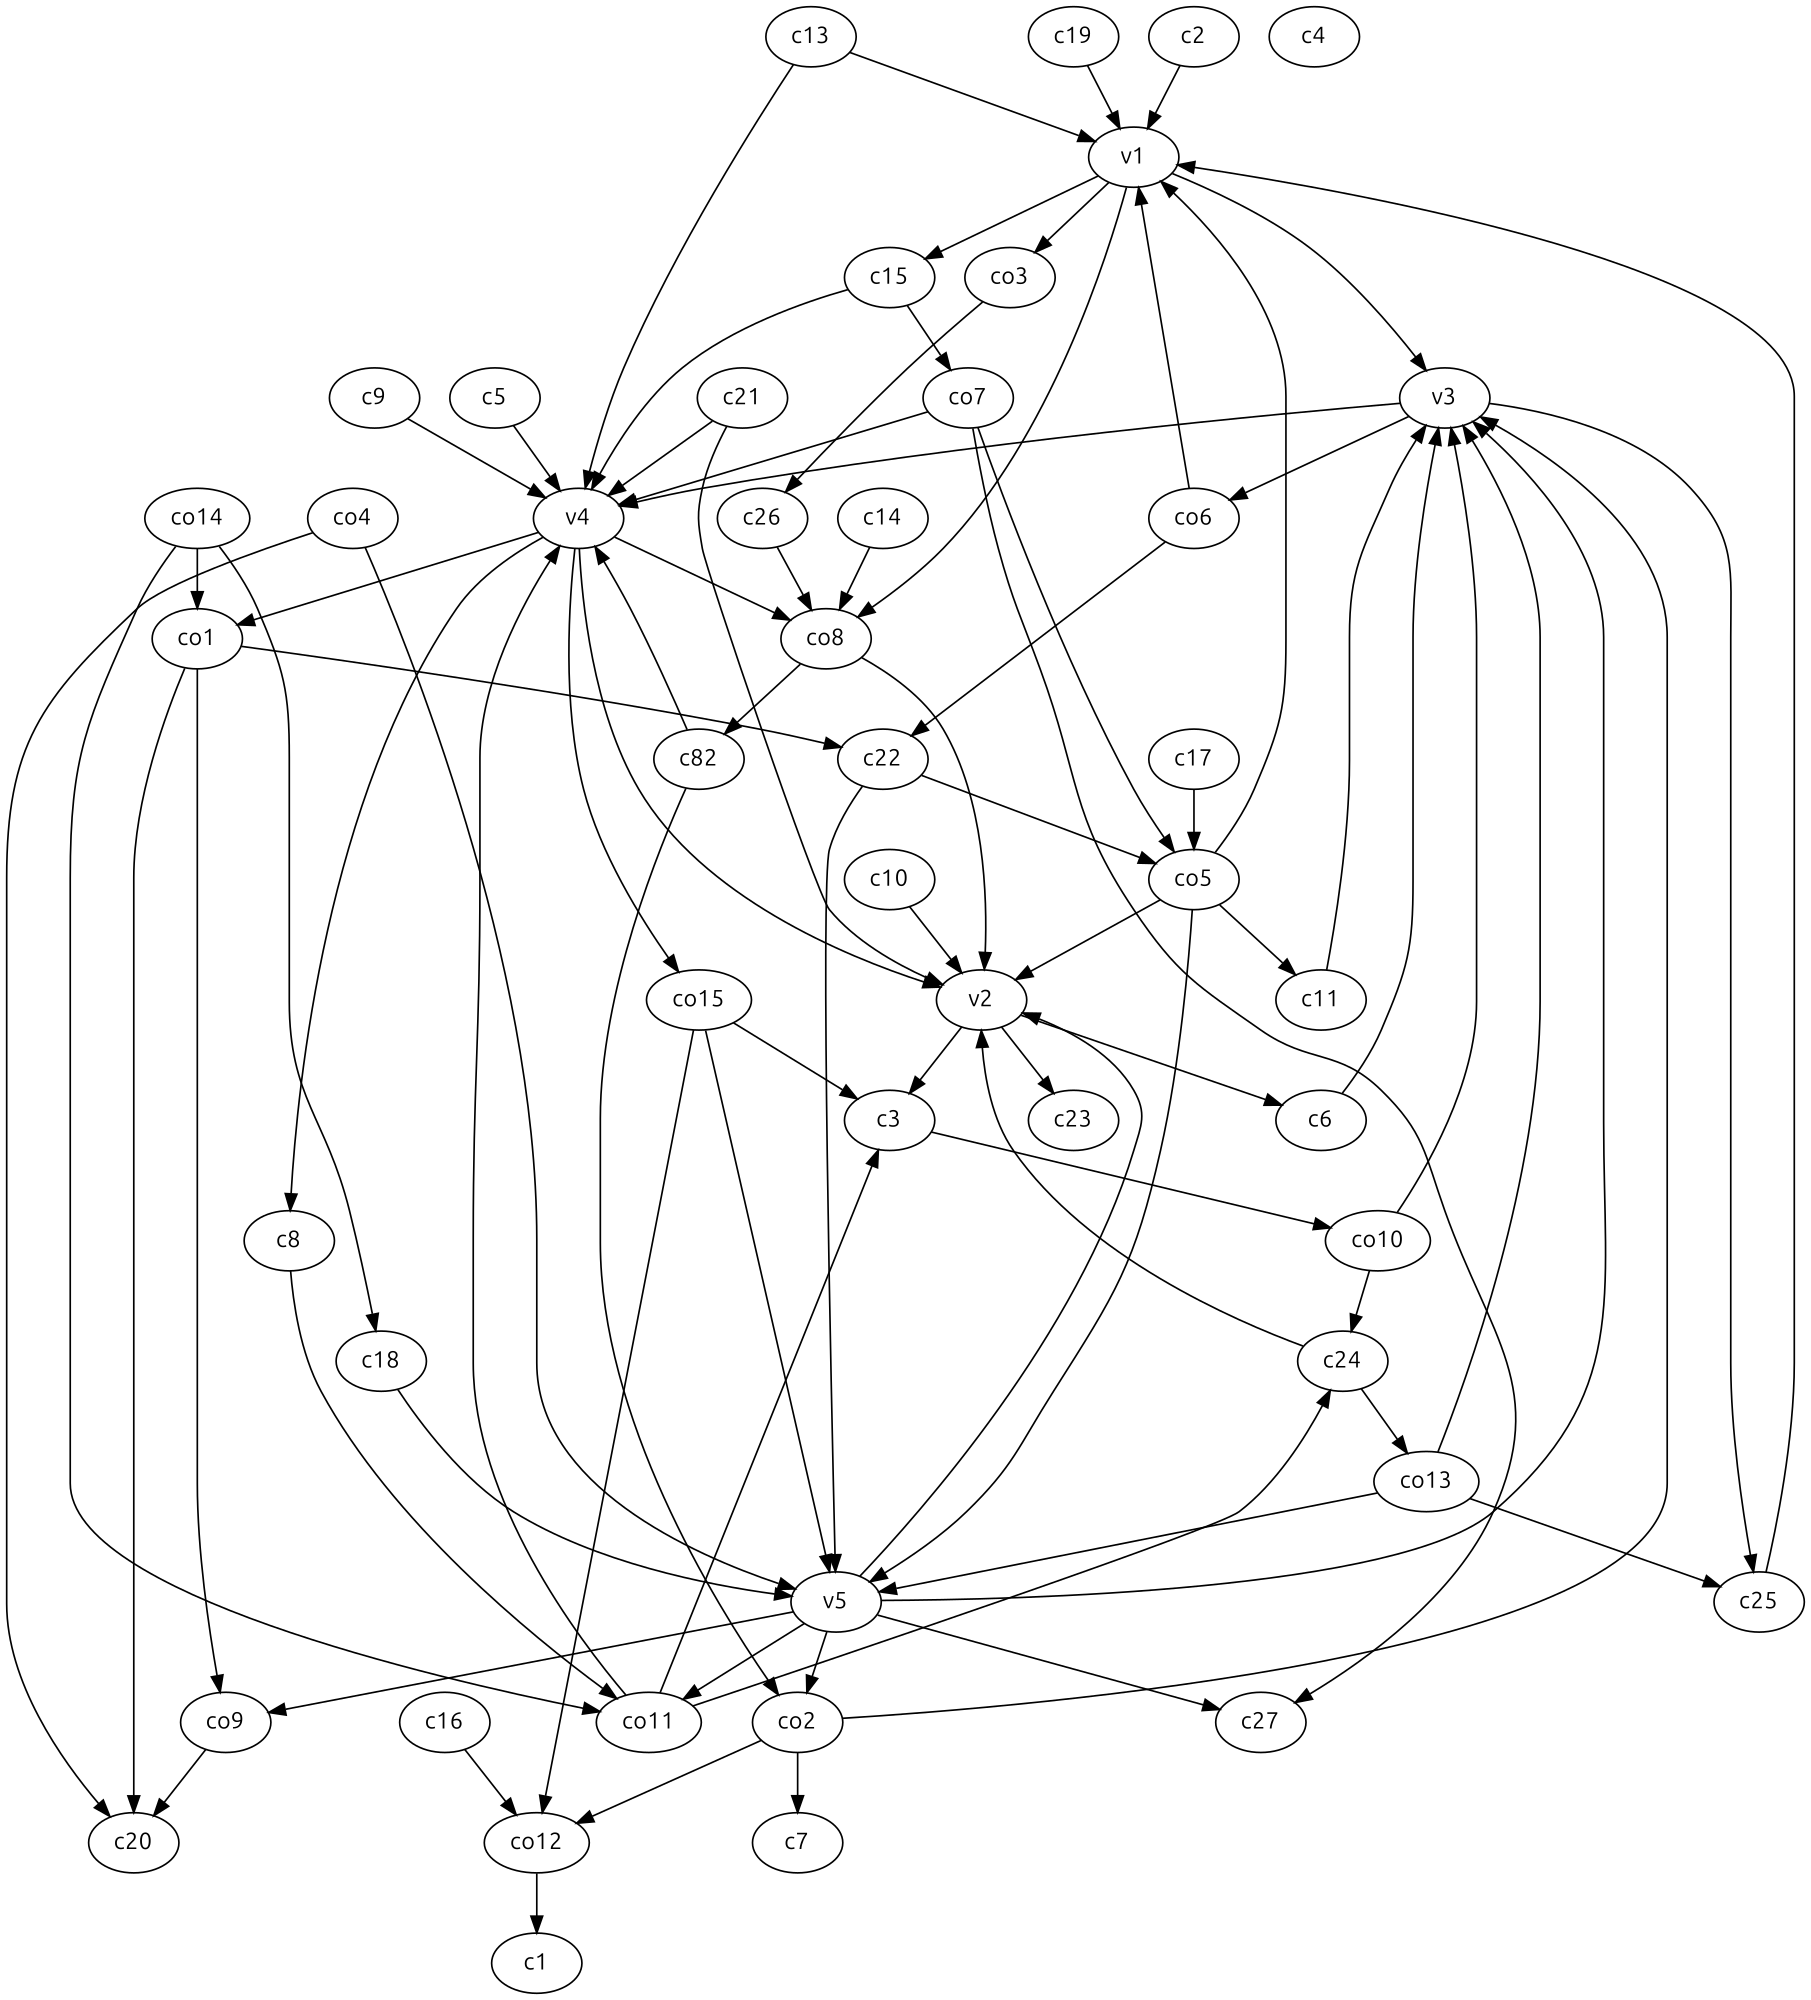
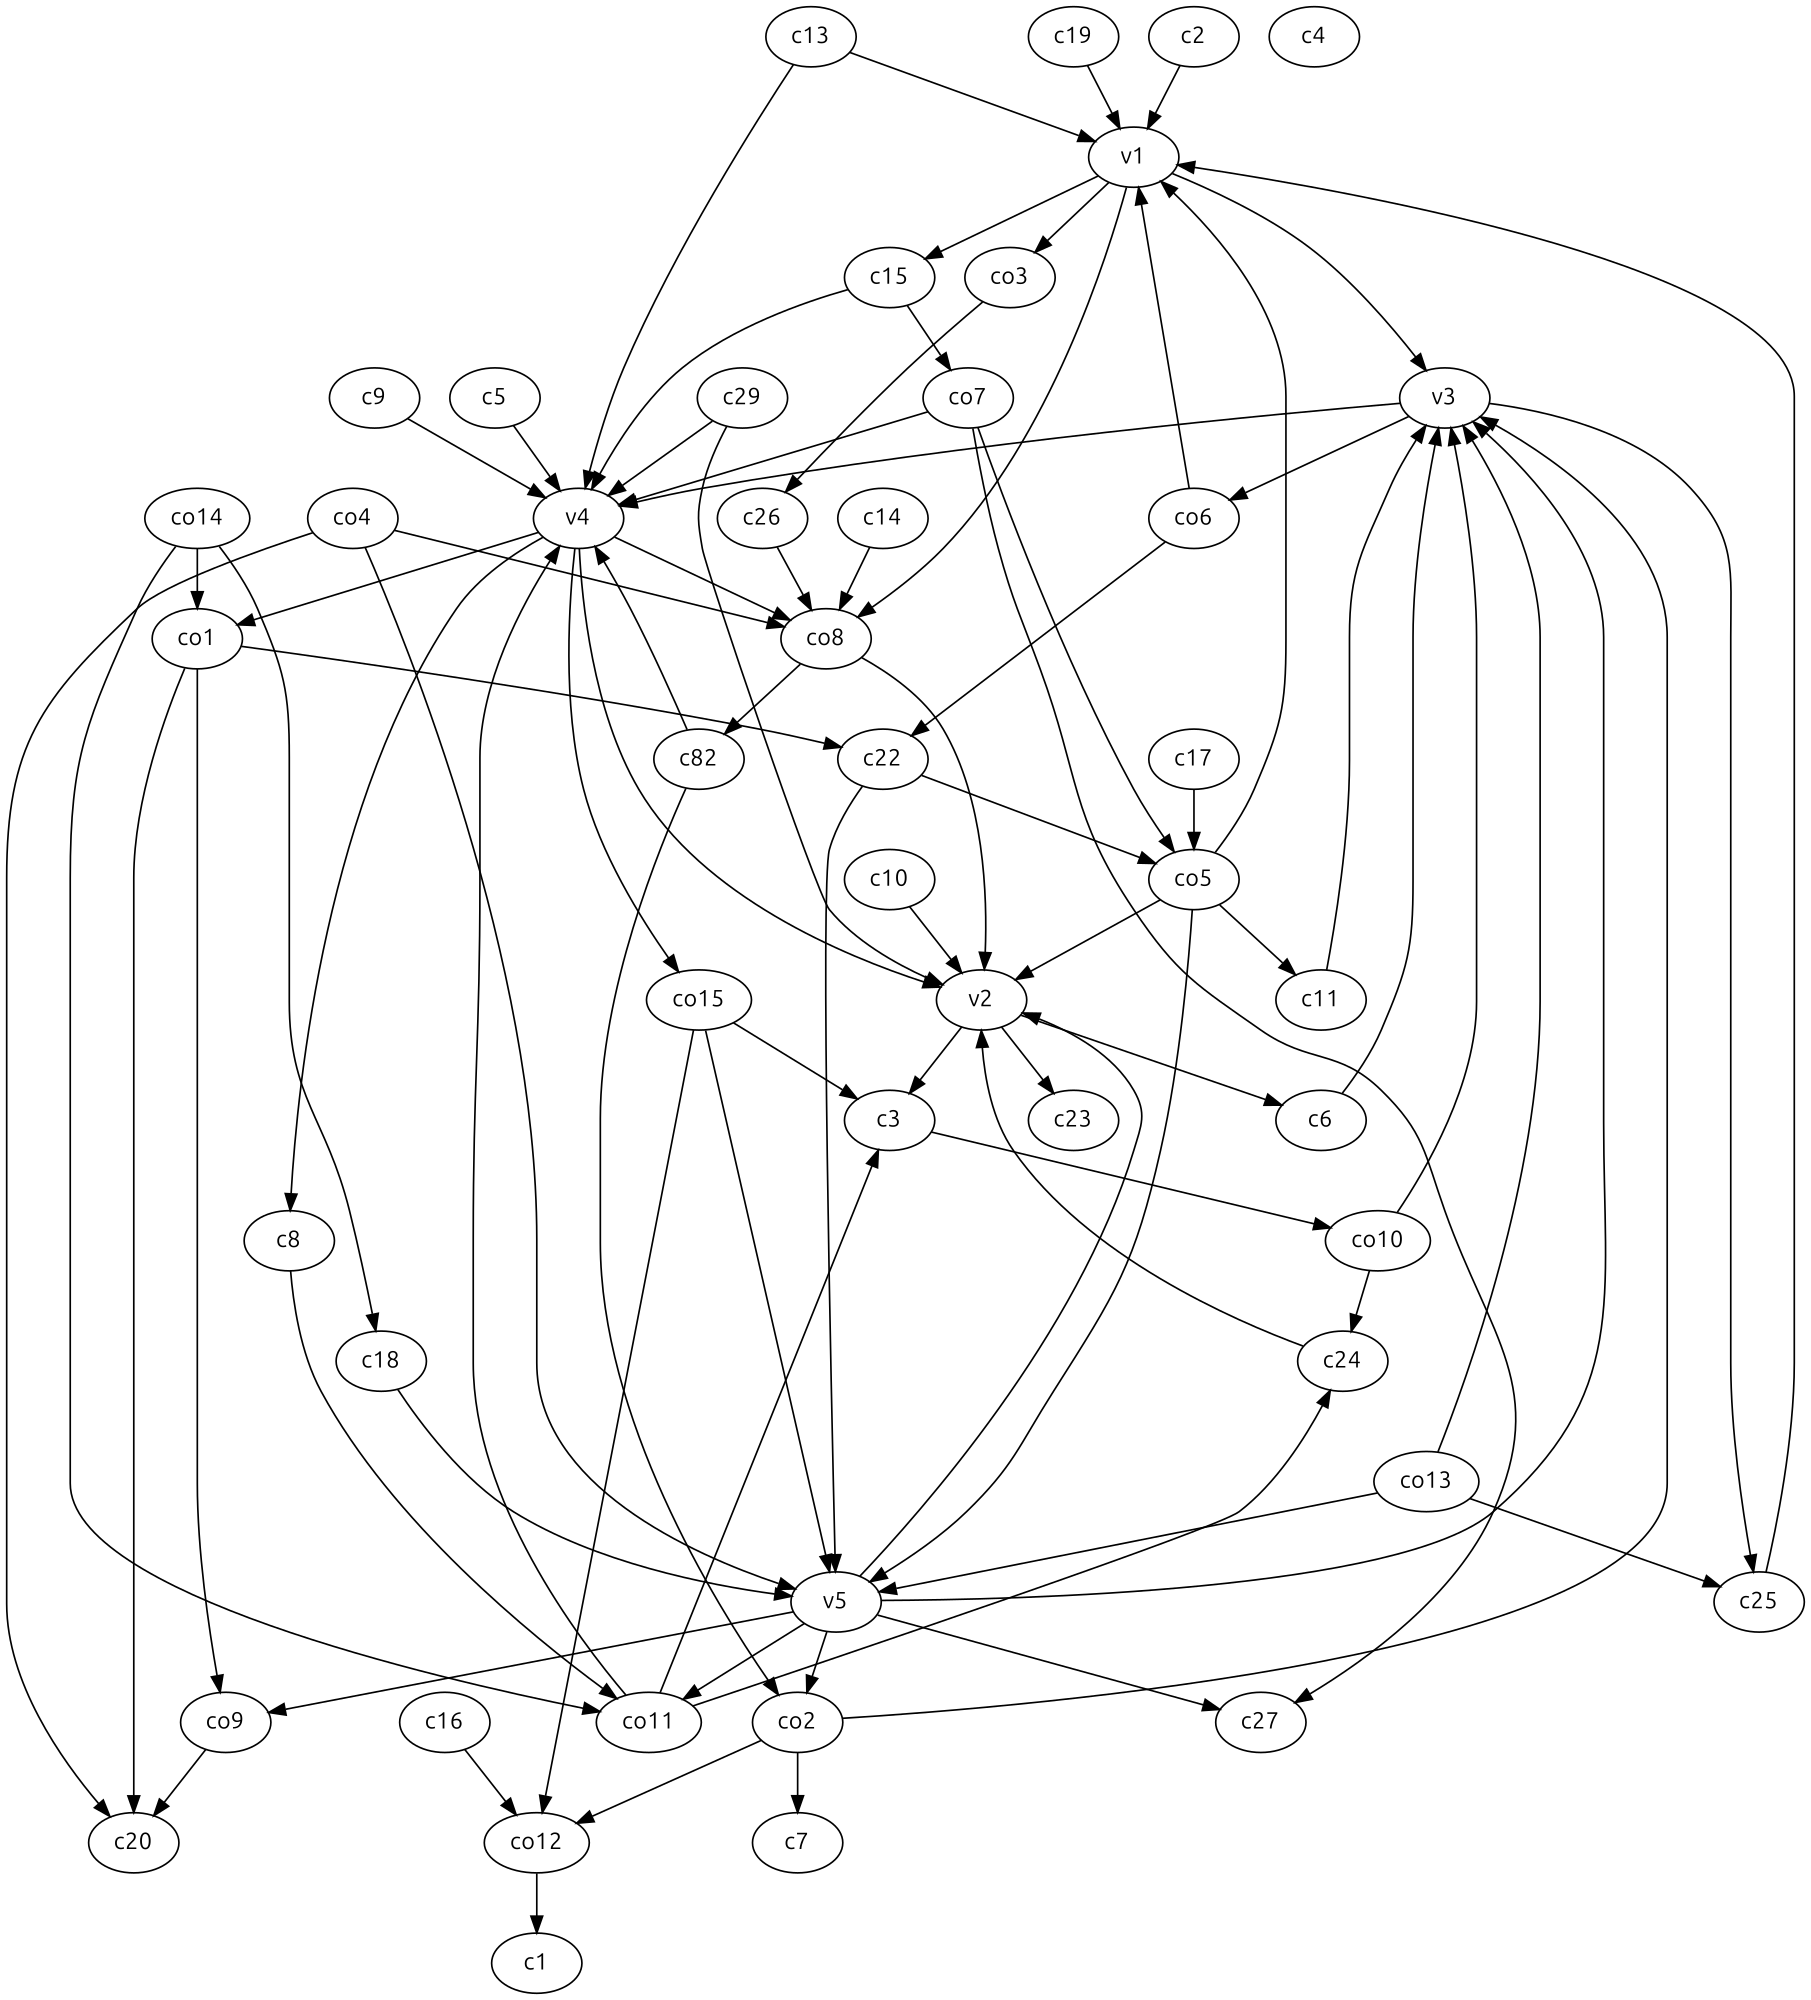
(742, 398) -> (742, 398)
none -> (600, 581)
(1379, 1414) -> none
